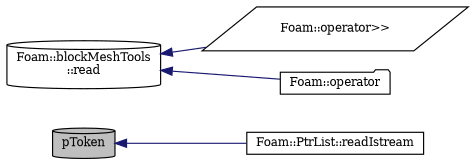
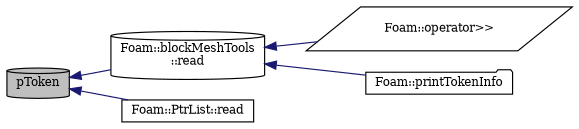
none -> (96, 73)
(335, 83) -> (439, 83)
(335, 143) -> (188, 111)
